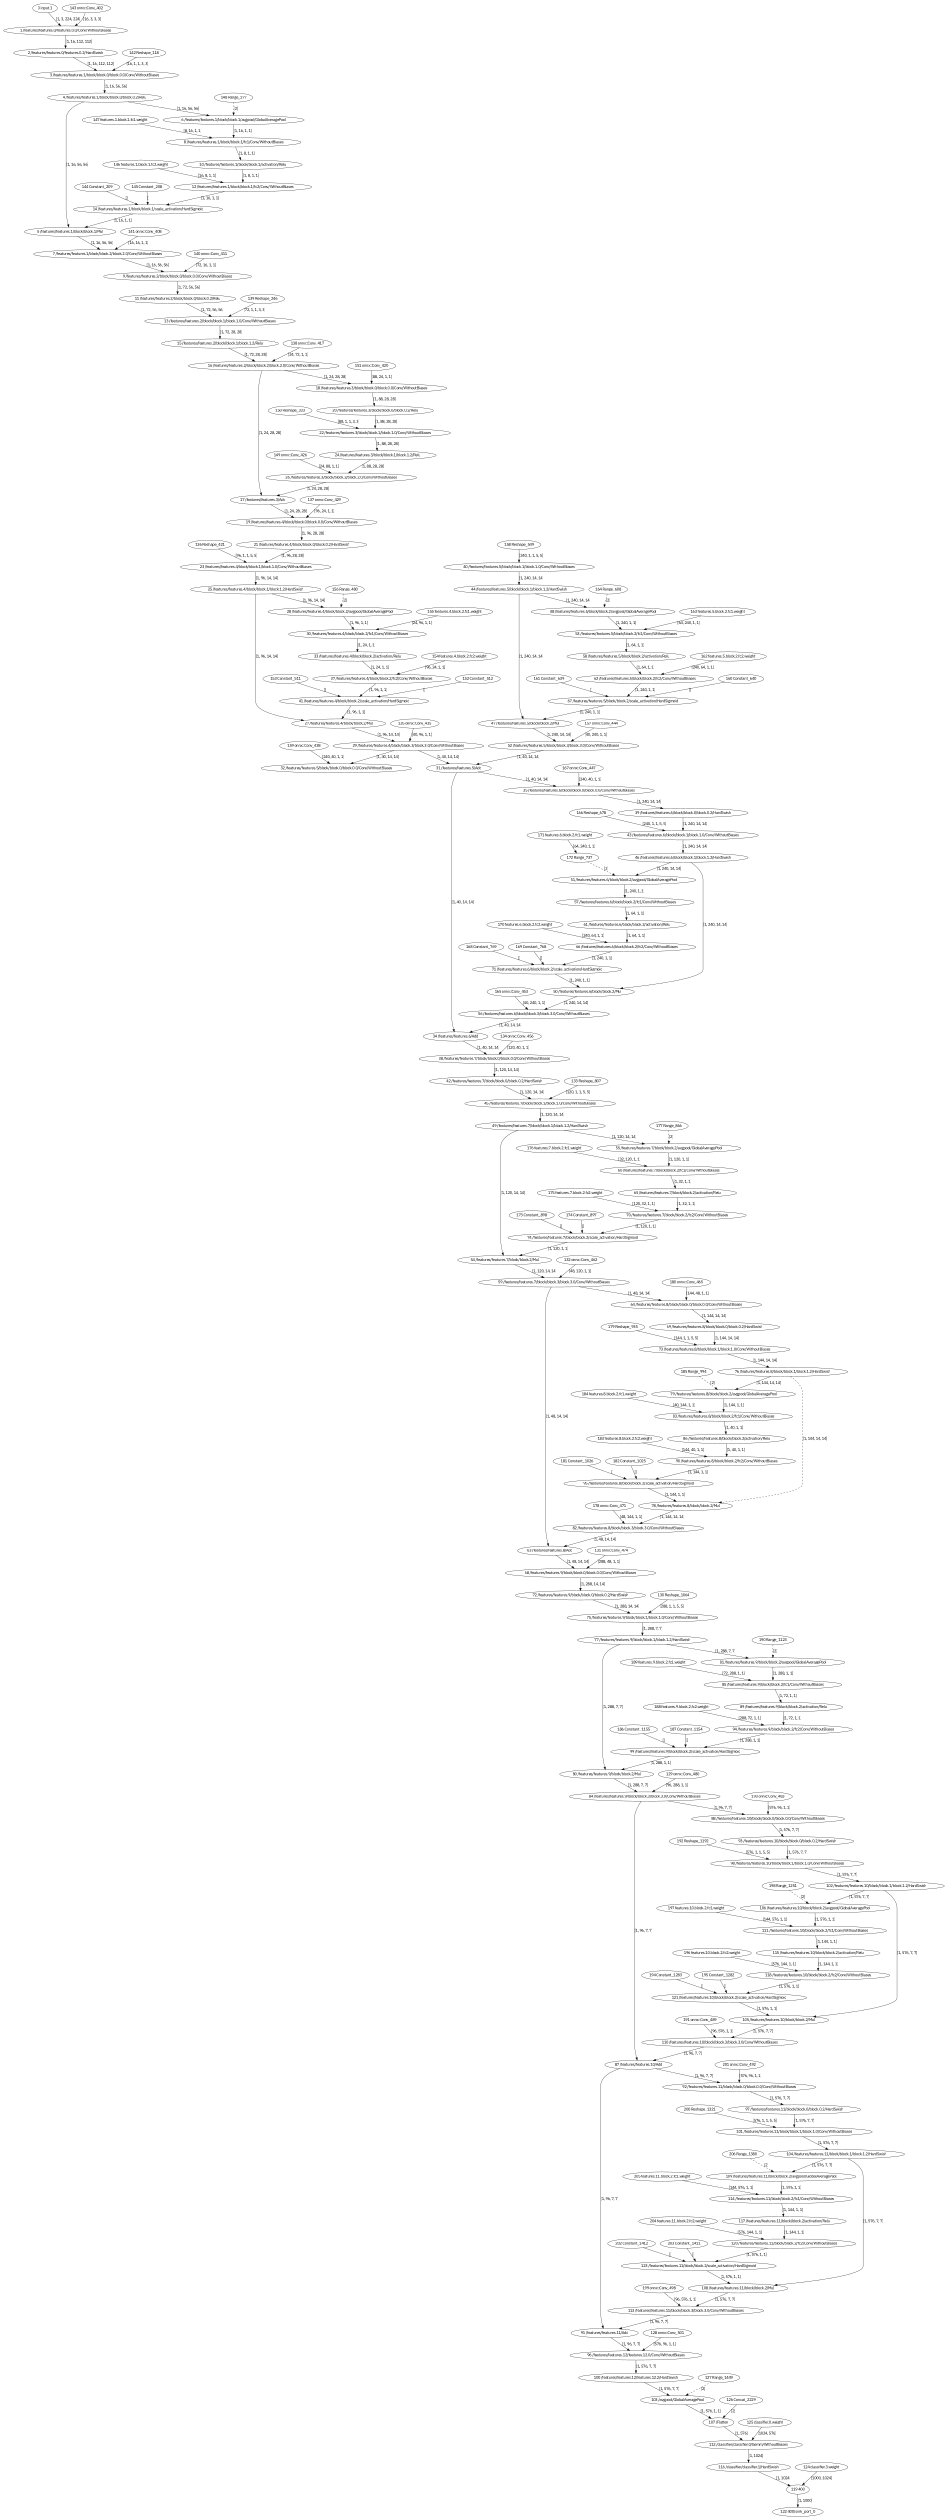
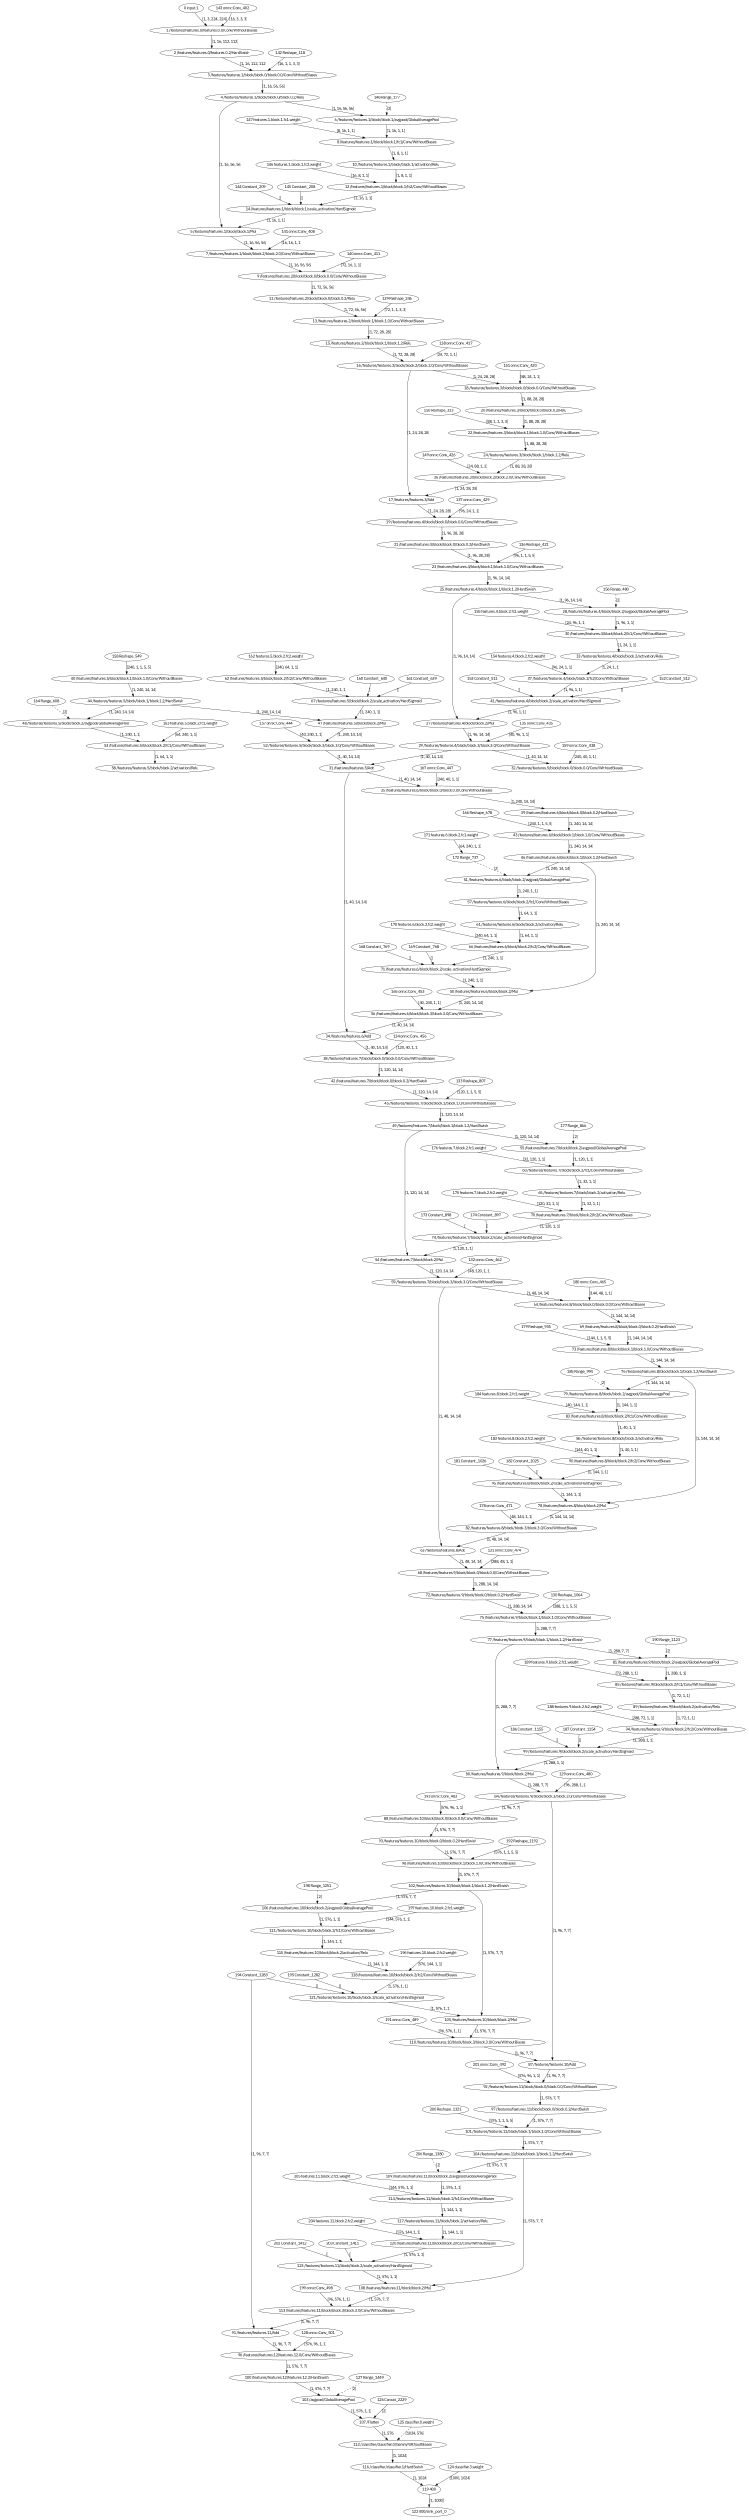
(635, 667) -> none
(803, 1470) -> (696, 1472)
(601, 2192) -> (251, 2153)
(758, 2433) -> (405, 2433)
